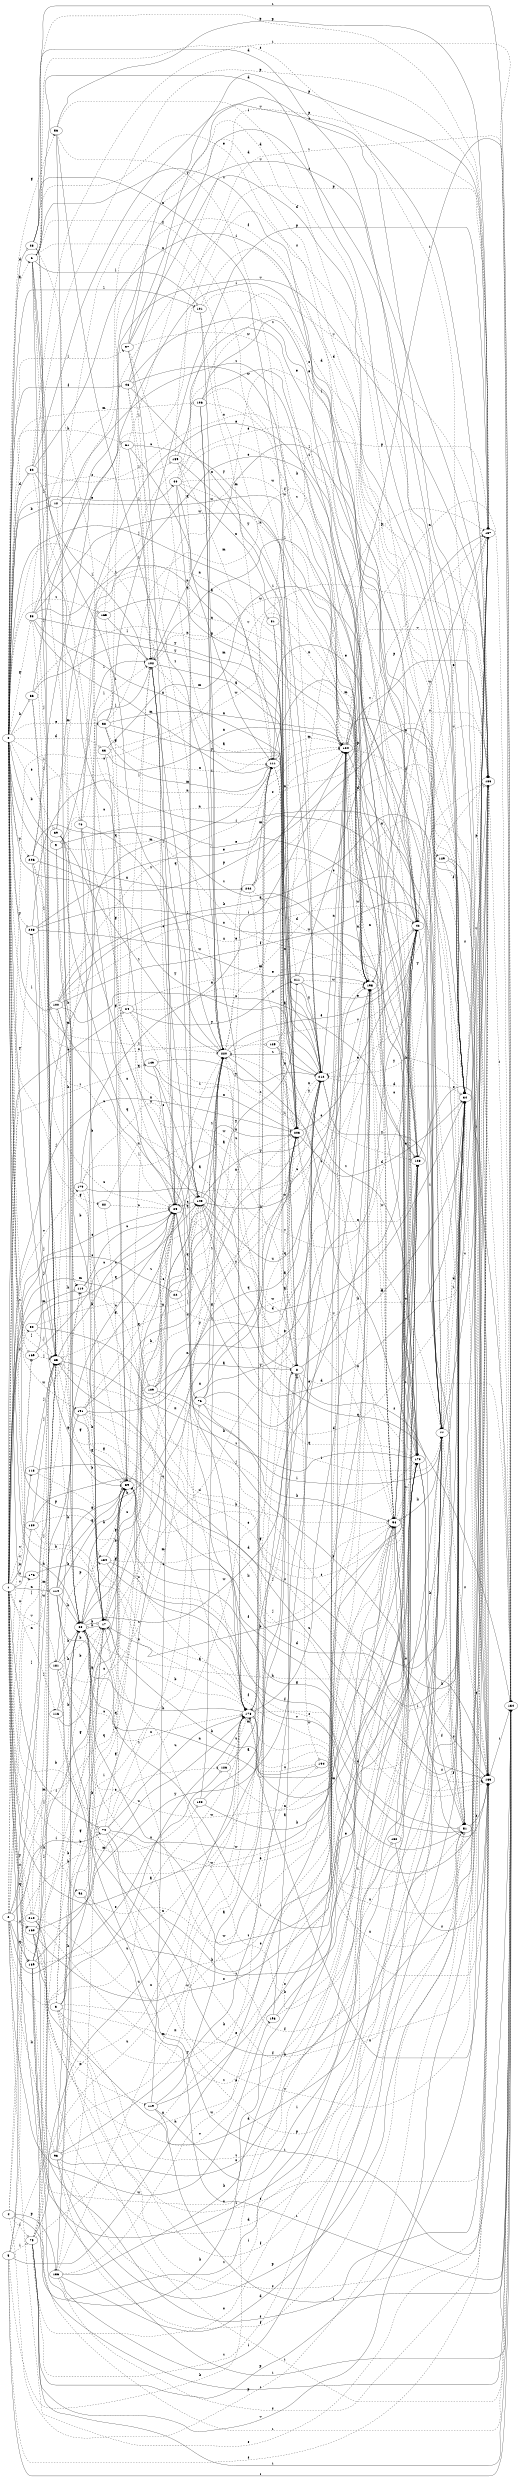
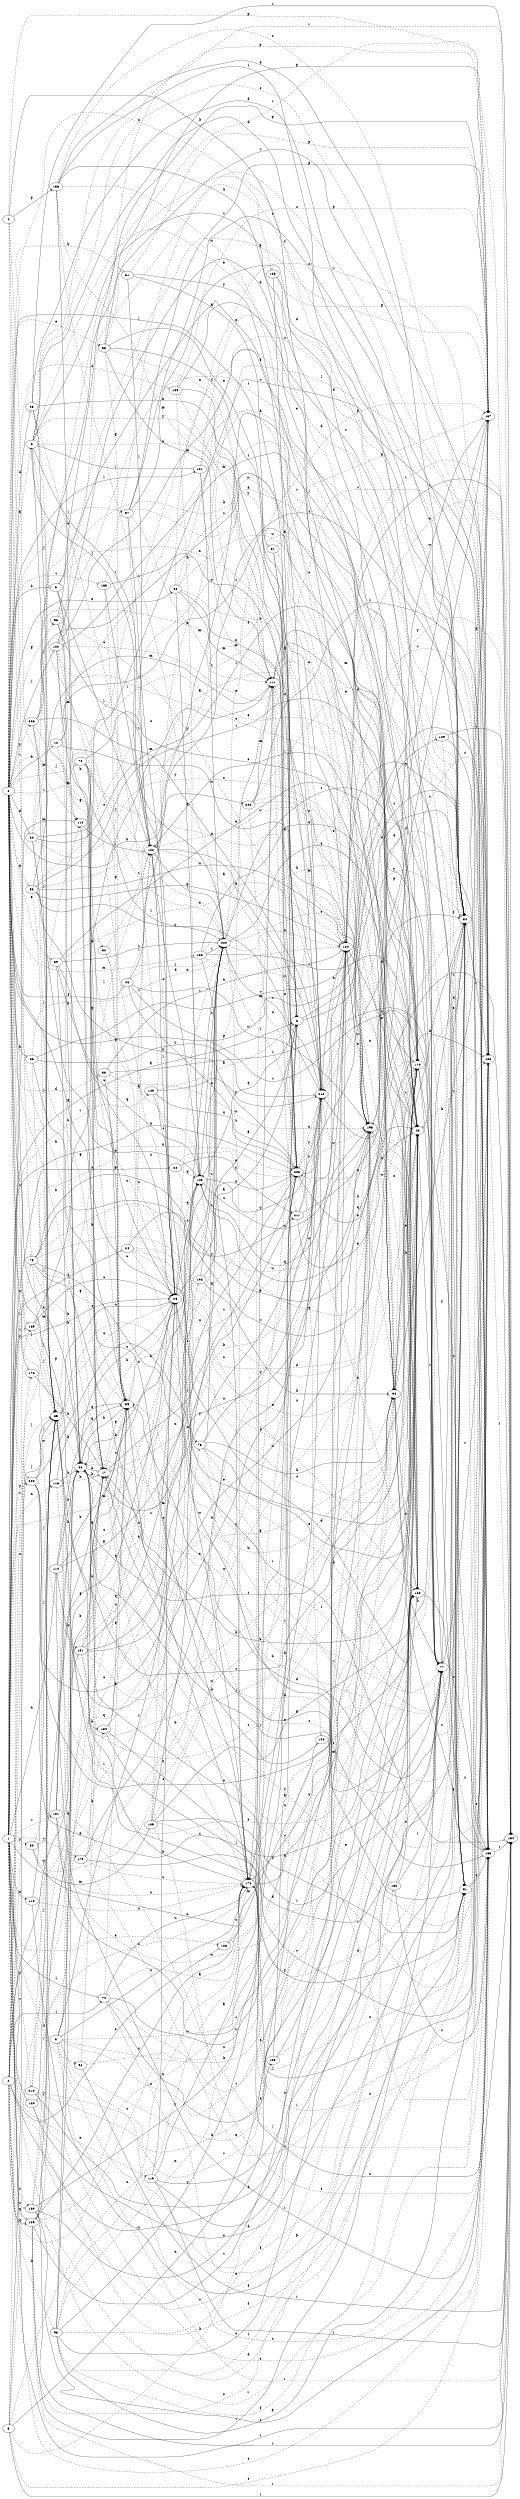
(266, 1000) -> (372, 874)
none -> (392, 1522)
